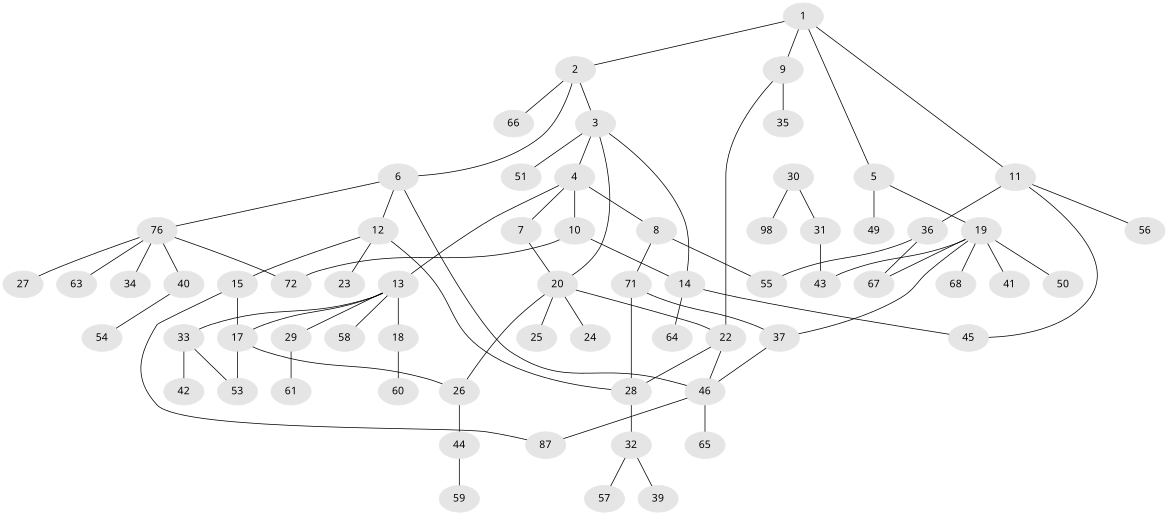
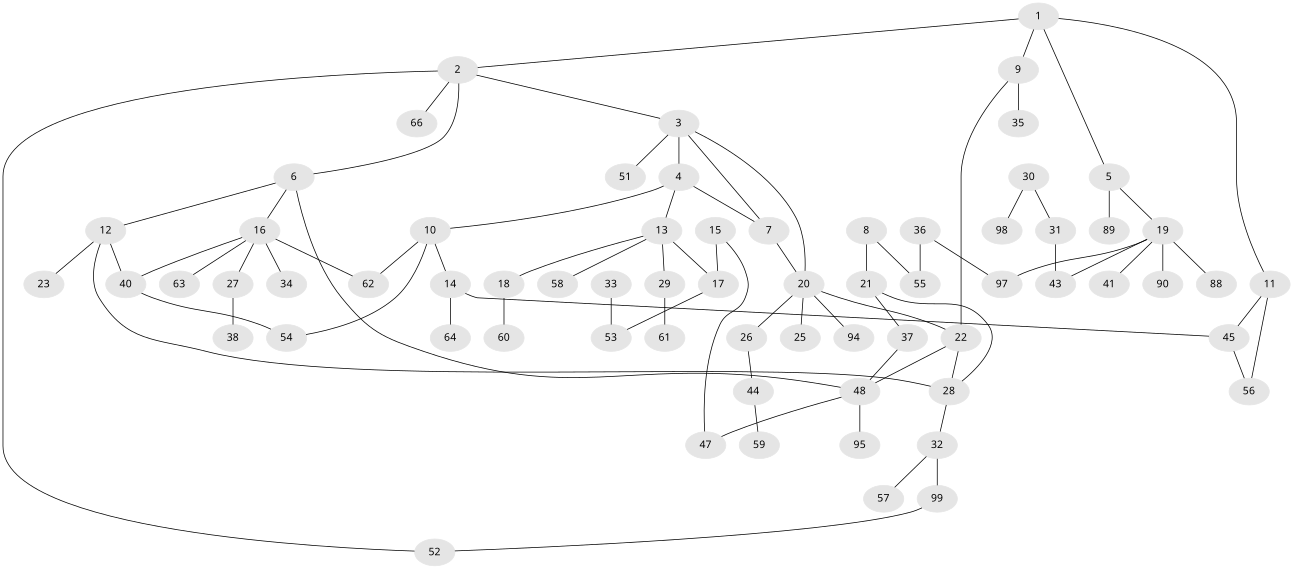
(669, 192) -> (724, 177)
(616, 204) -> none
(972, 204) -> none
(157, 231) -> (260, 231)
(874, 231) -> (1109, 231)
(306, 255) -> (116, 257)
(291, 284) -> (368, 284)
(631, 284) -> (867, 284)
(874, 284) -> (1002, 284)
(956, 284) -> (1216, 284)
(1063, 284) -> (1163, 284)
(892, 303) -> none
none -> (381, 308)
(291, 311) -> none
none -> (233, 338)
(590, 338) -> (854, 338)
none -> (1239, 365)
(347, 366) -> none
(184, 392) -> none
(705, 392) -> (860, 392)
(546, 445) -> (706, 445)
(705, 445) -> (860, 445)
(658, 499) -> (937, 499)
none -> (435, 552)
